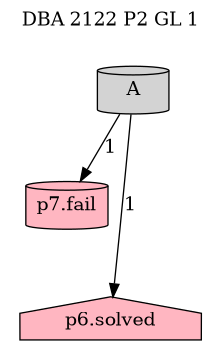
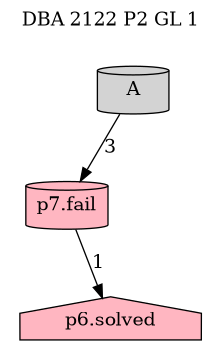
(111, 148) -> (111, 148)
(123, 199) -> (87, 258)
